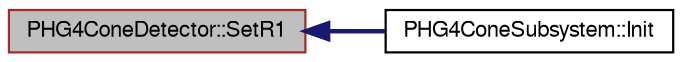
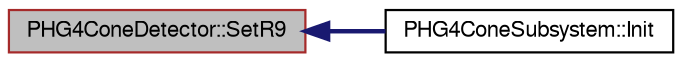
(157, 31) -> (157, 31)
